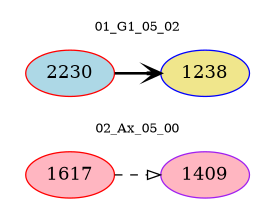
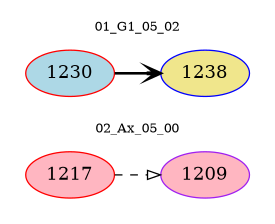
(70, 73) -> (70, 73)
(70, 175) -> (70, 175)
(205, 175) -> (205, 175)
